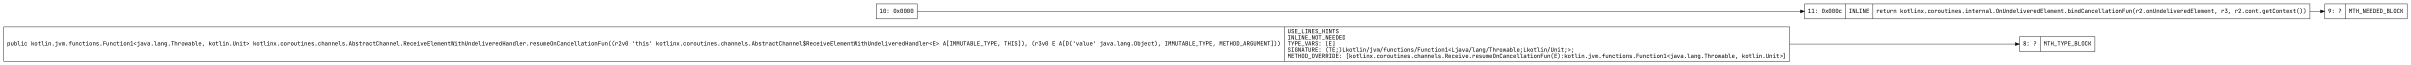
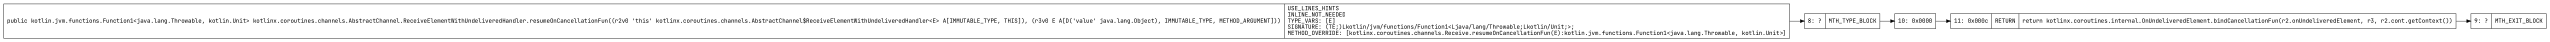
(1859, 11) -> (2005, 21)
(2376, 11) -> (2519, 21)
none -> (1885, 21)
